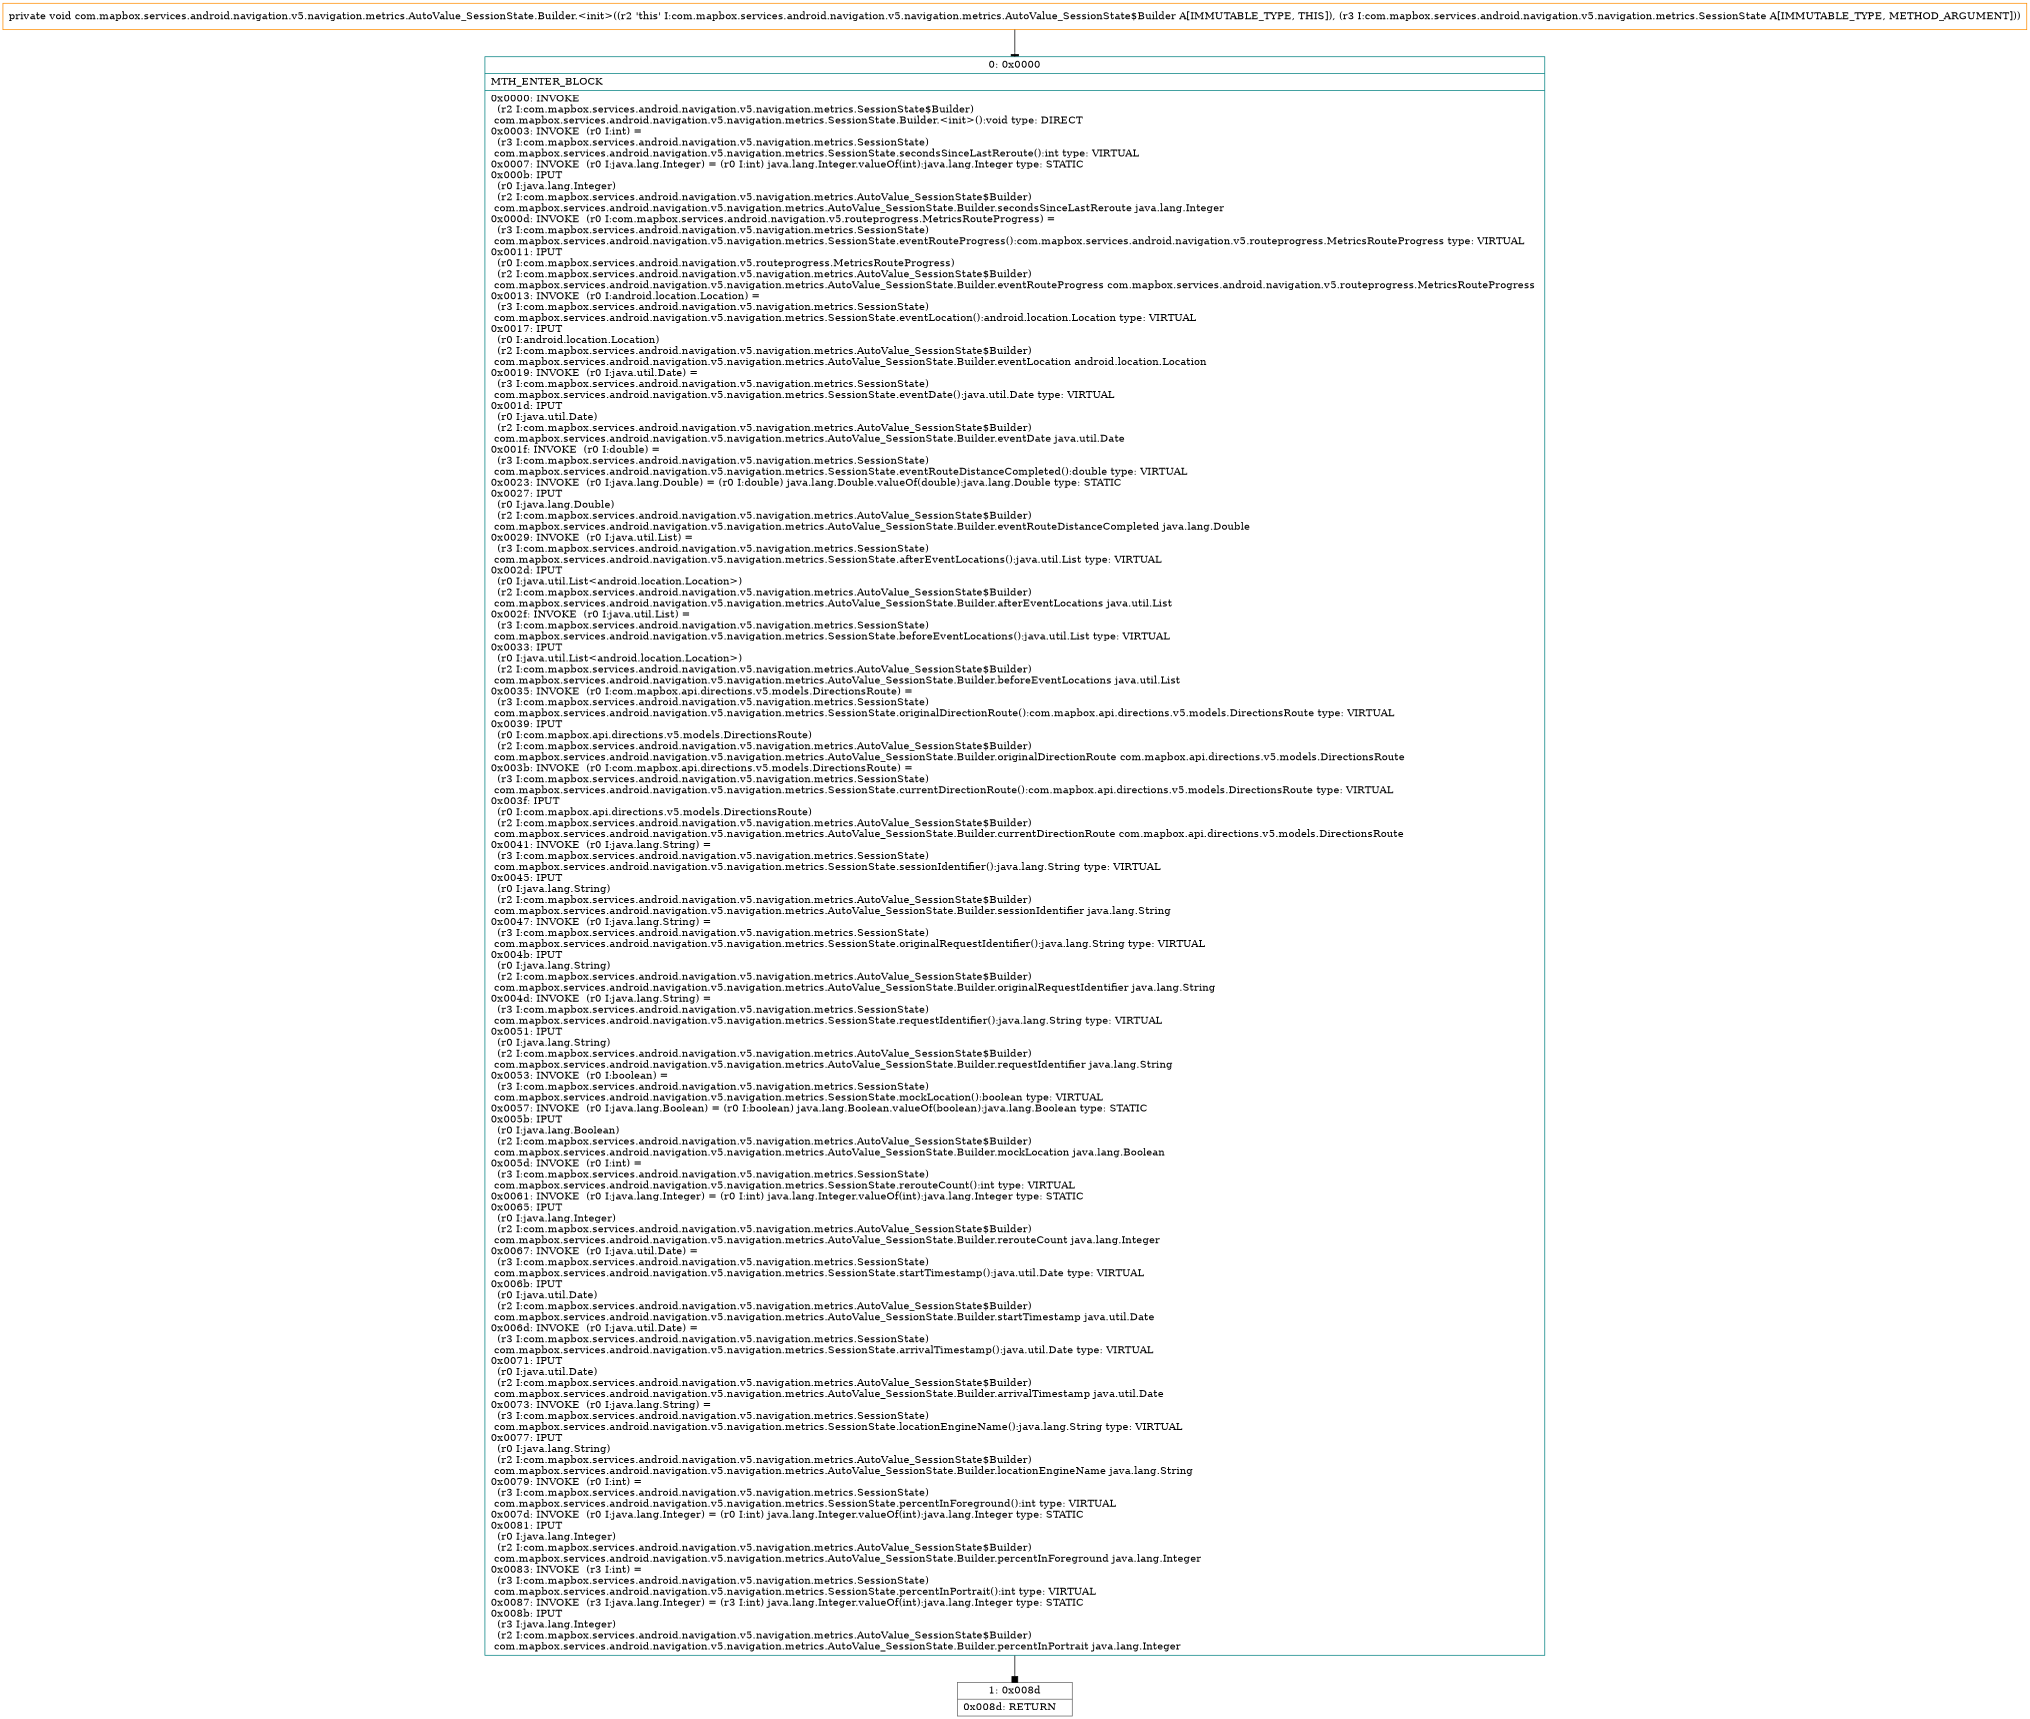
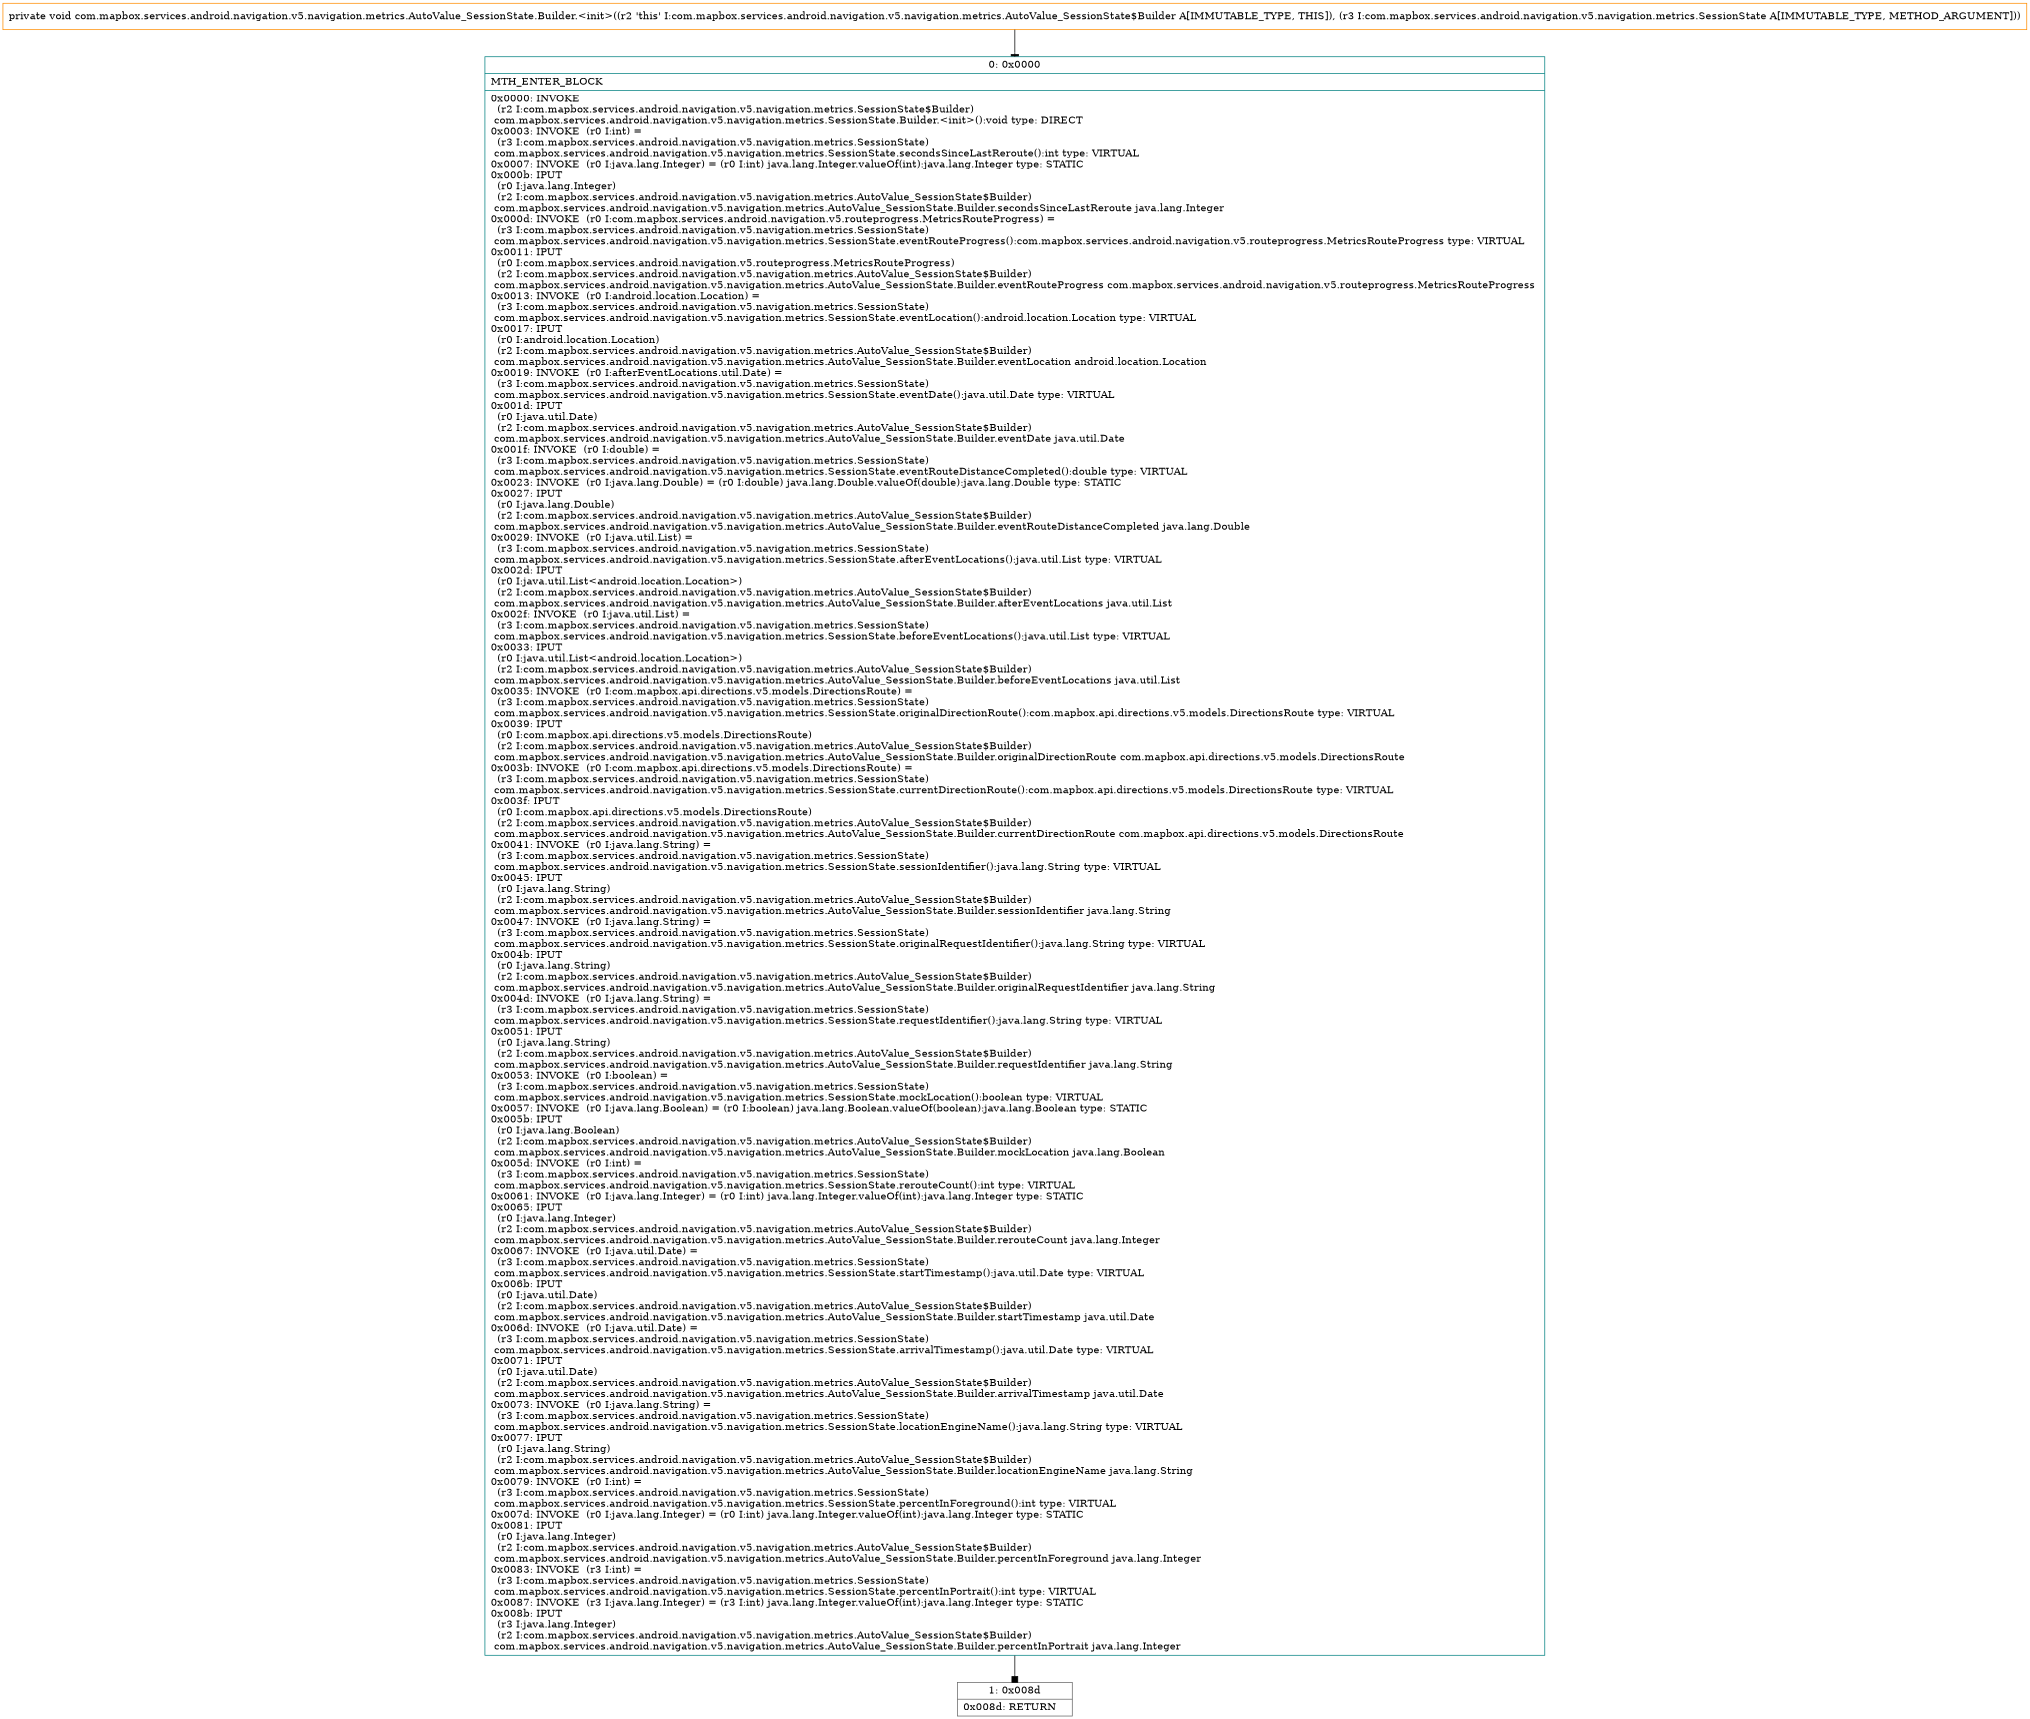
(597, 373) -> (639, 373)
